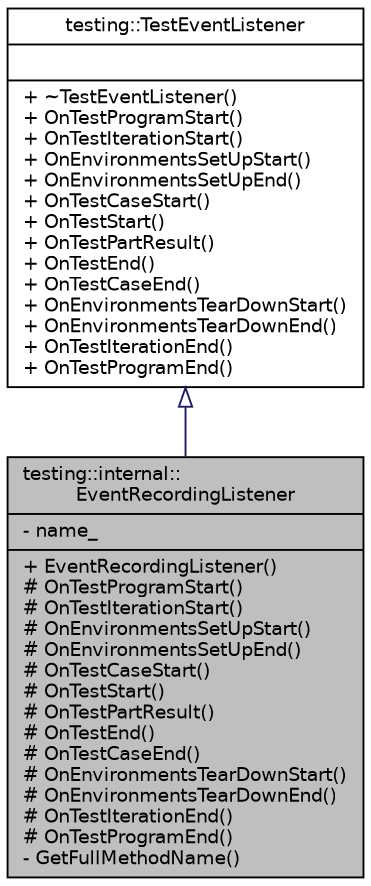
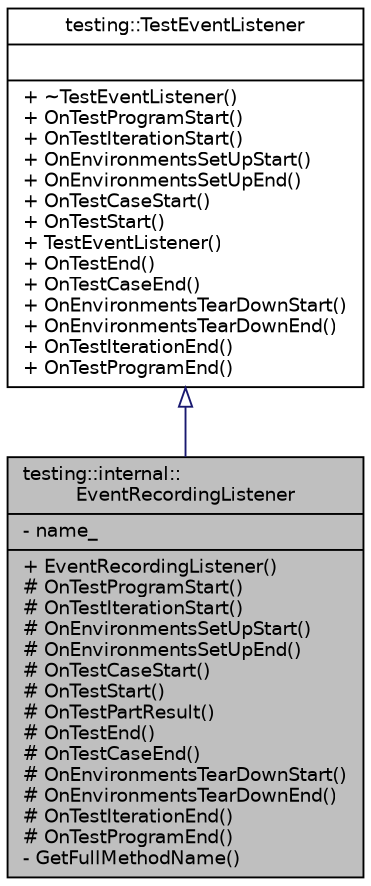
(119, 243) -> (123, 243)
